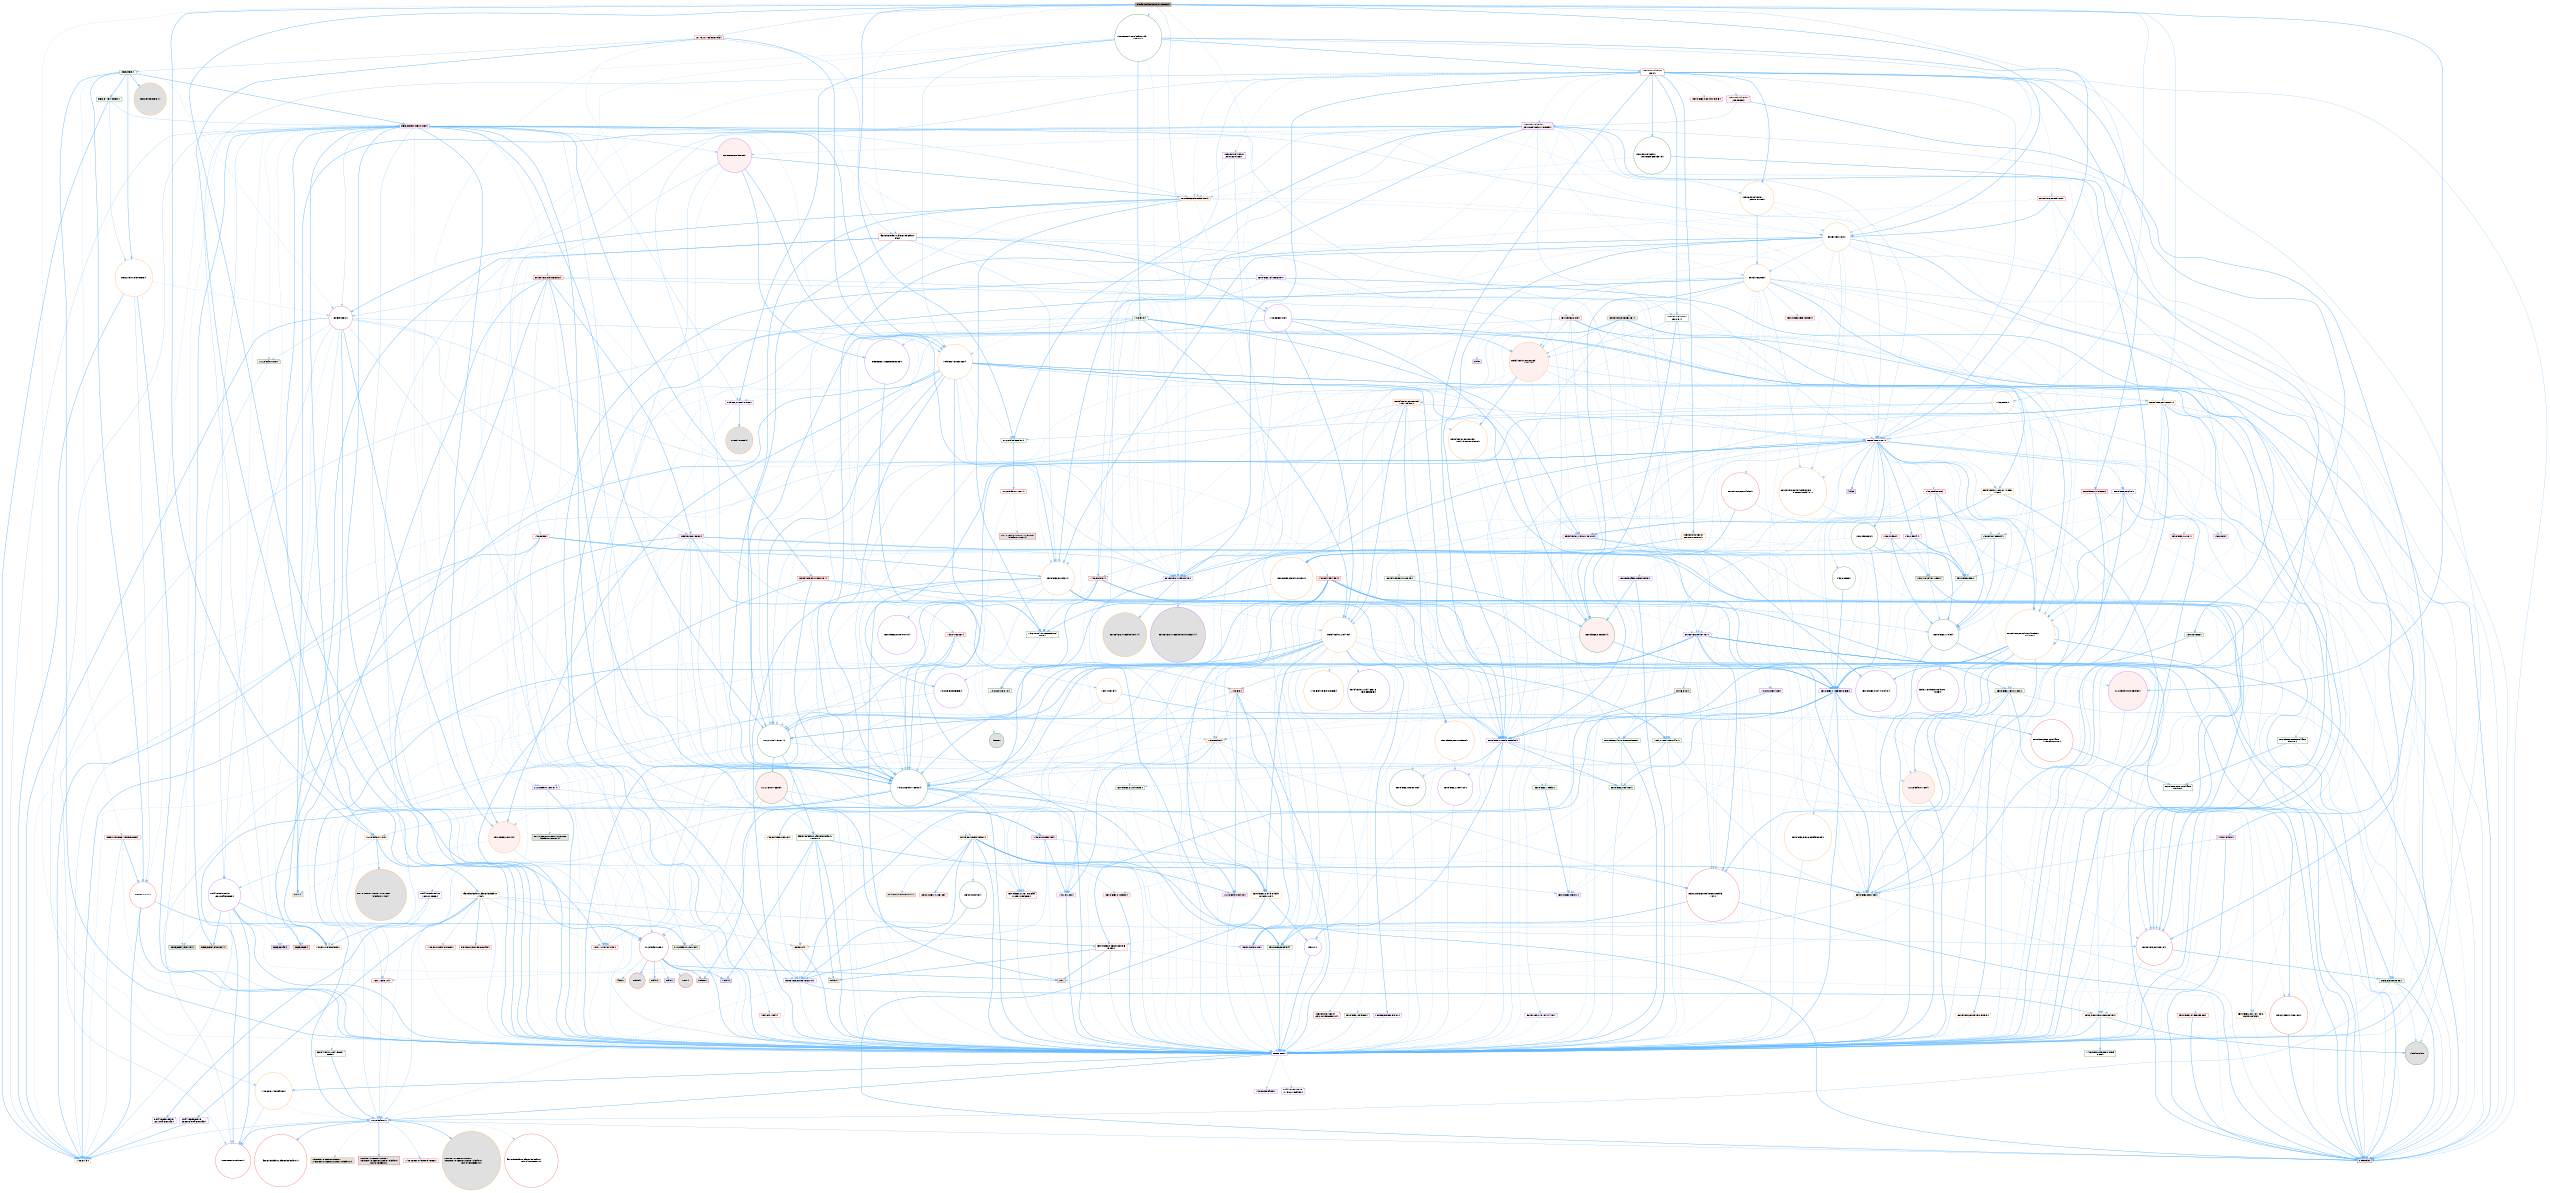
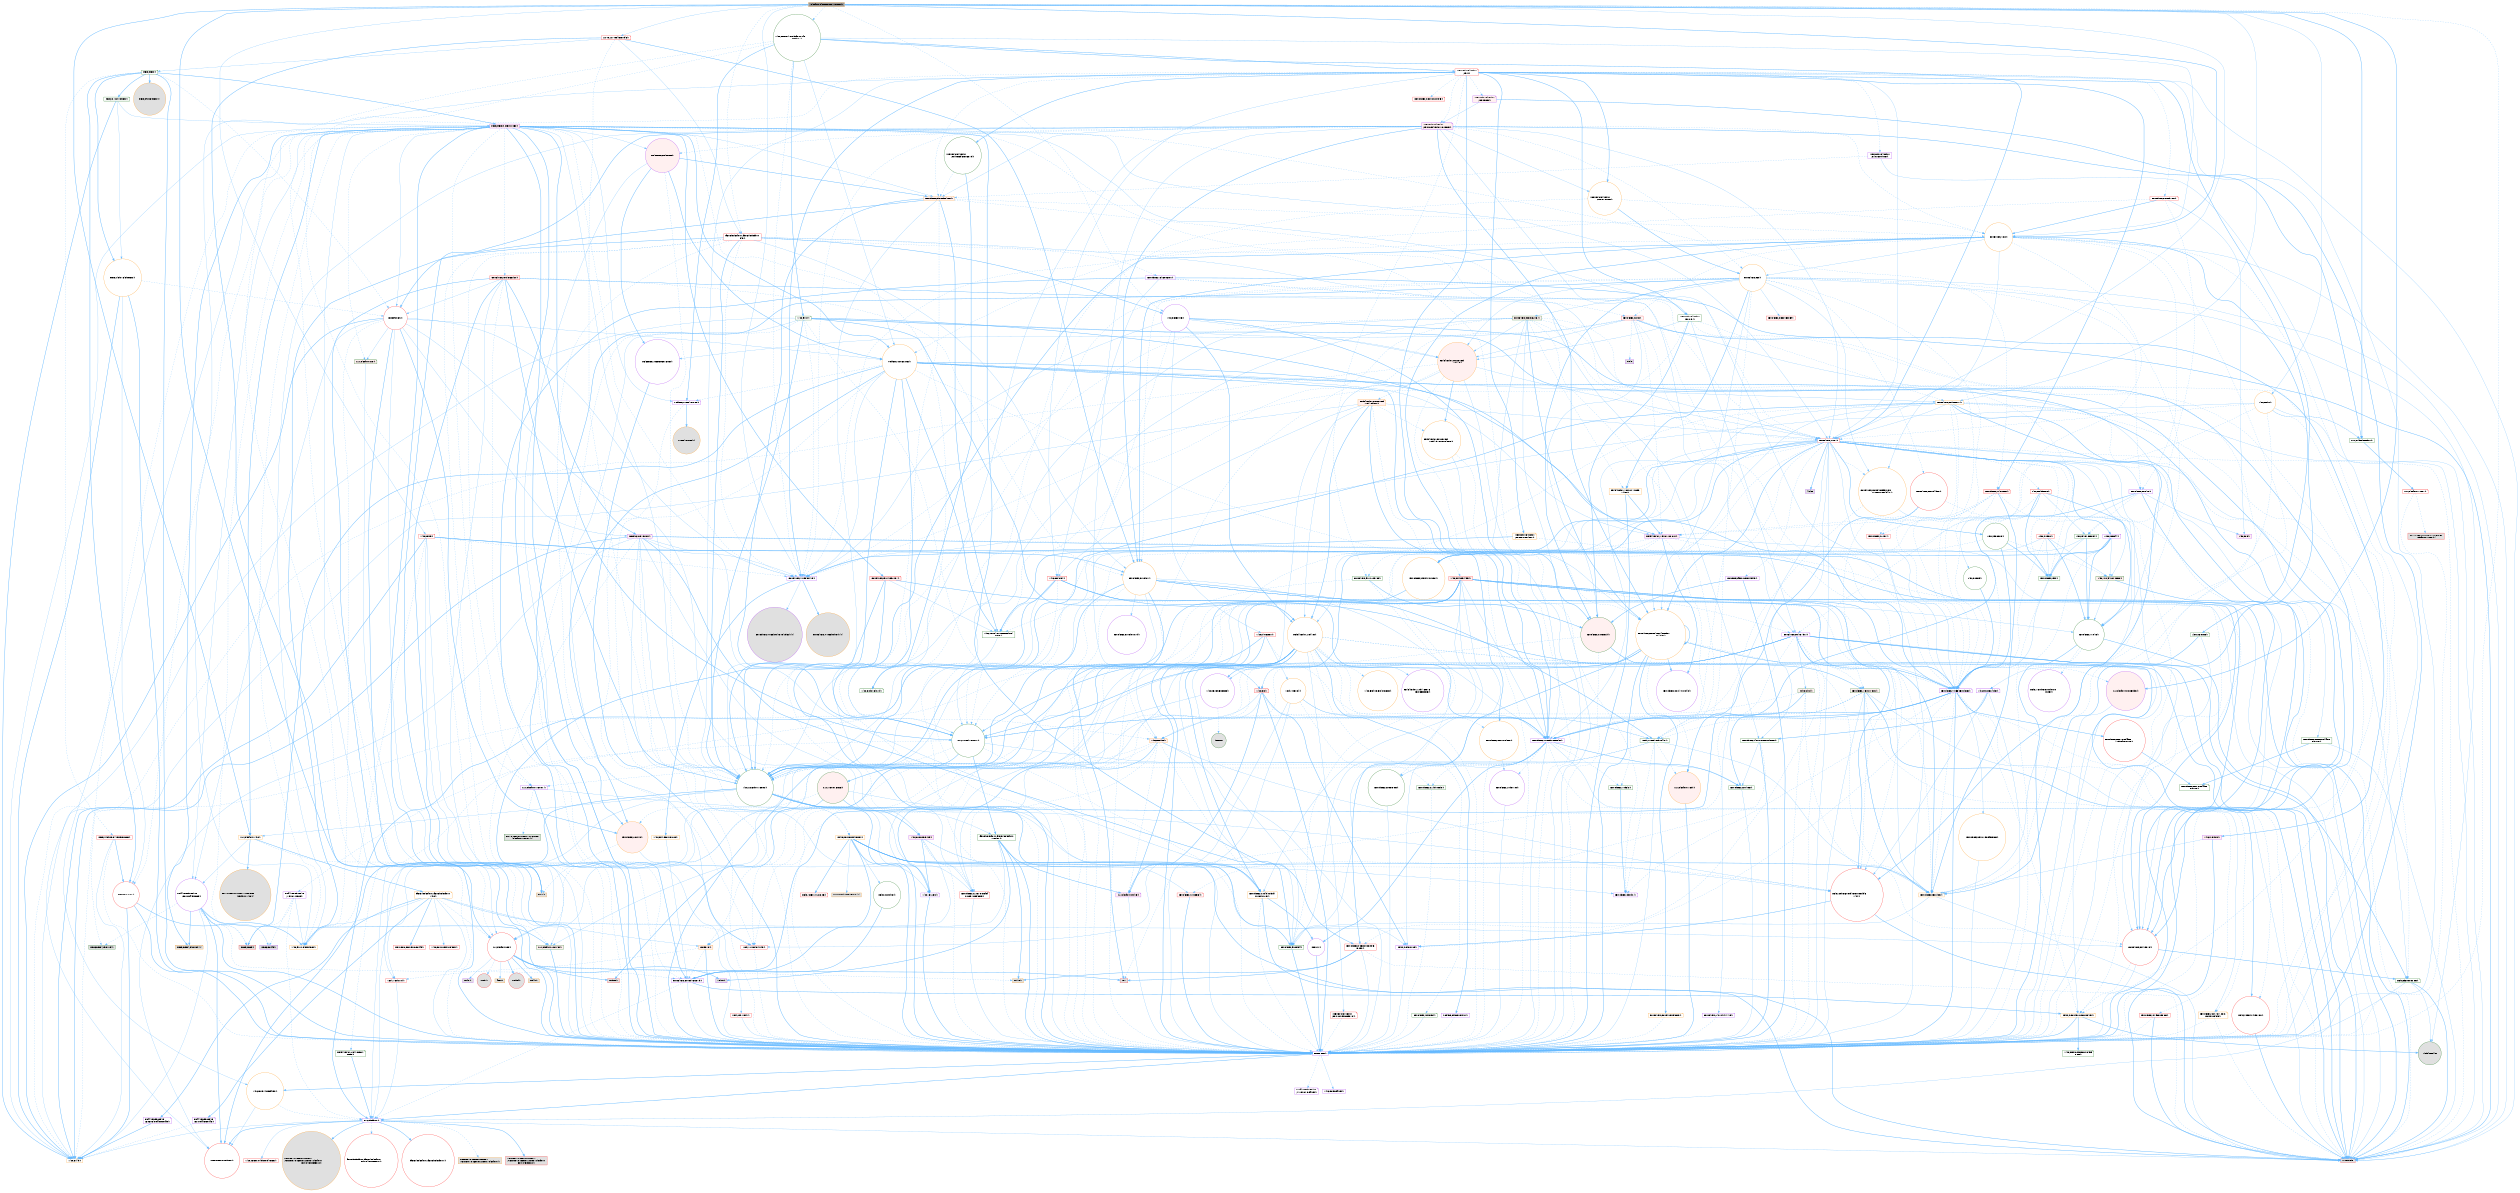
(512, 298) -> (255, 48)
(1696, 678) -> (1936, 780)
